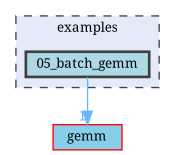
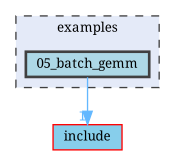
(88, 137) -> (88, 137)
